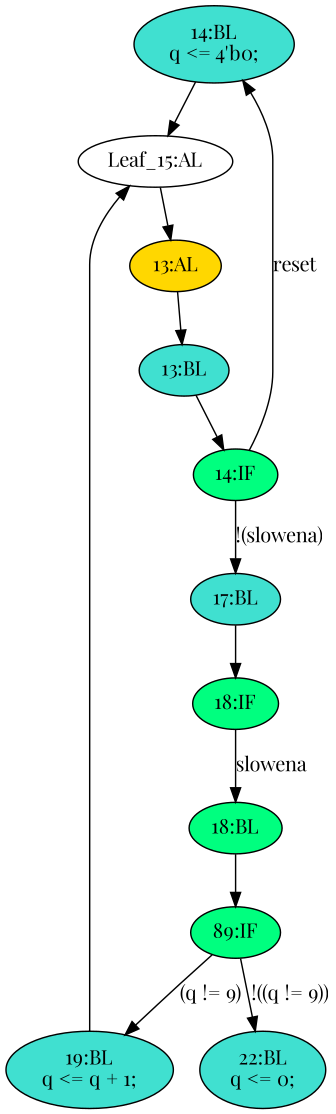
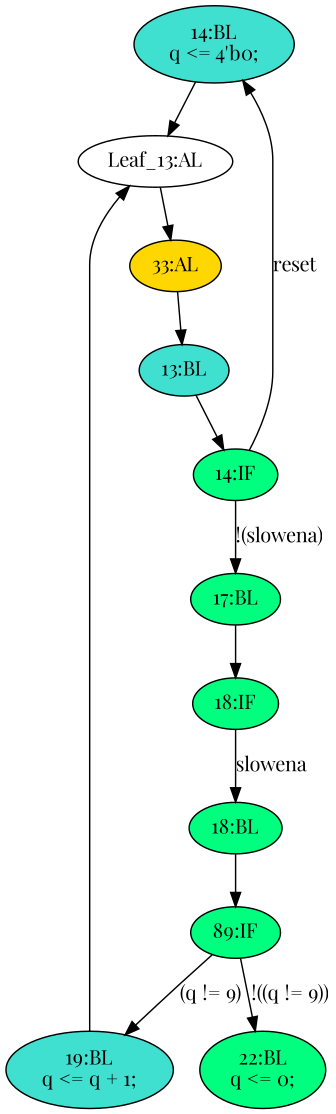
(155, 161) -> (155, 161)
(176, 266) -> (176, 266)
(236, 599) -> (236, 599)
(263, 1070) -> (263, 1070)
